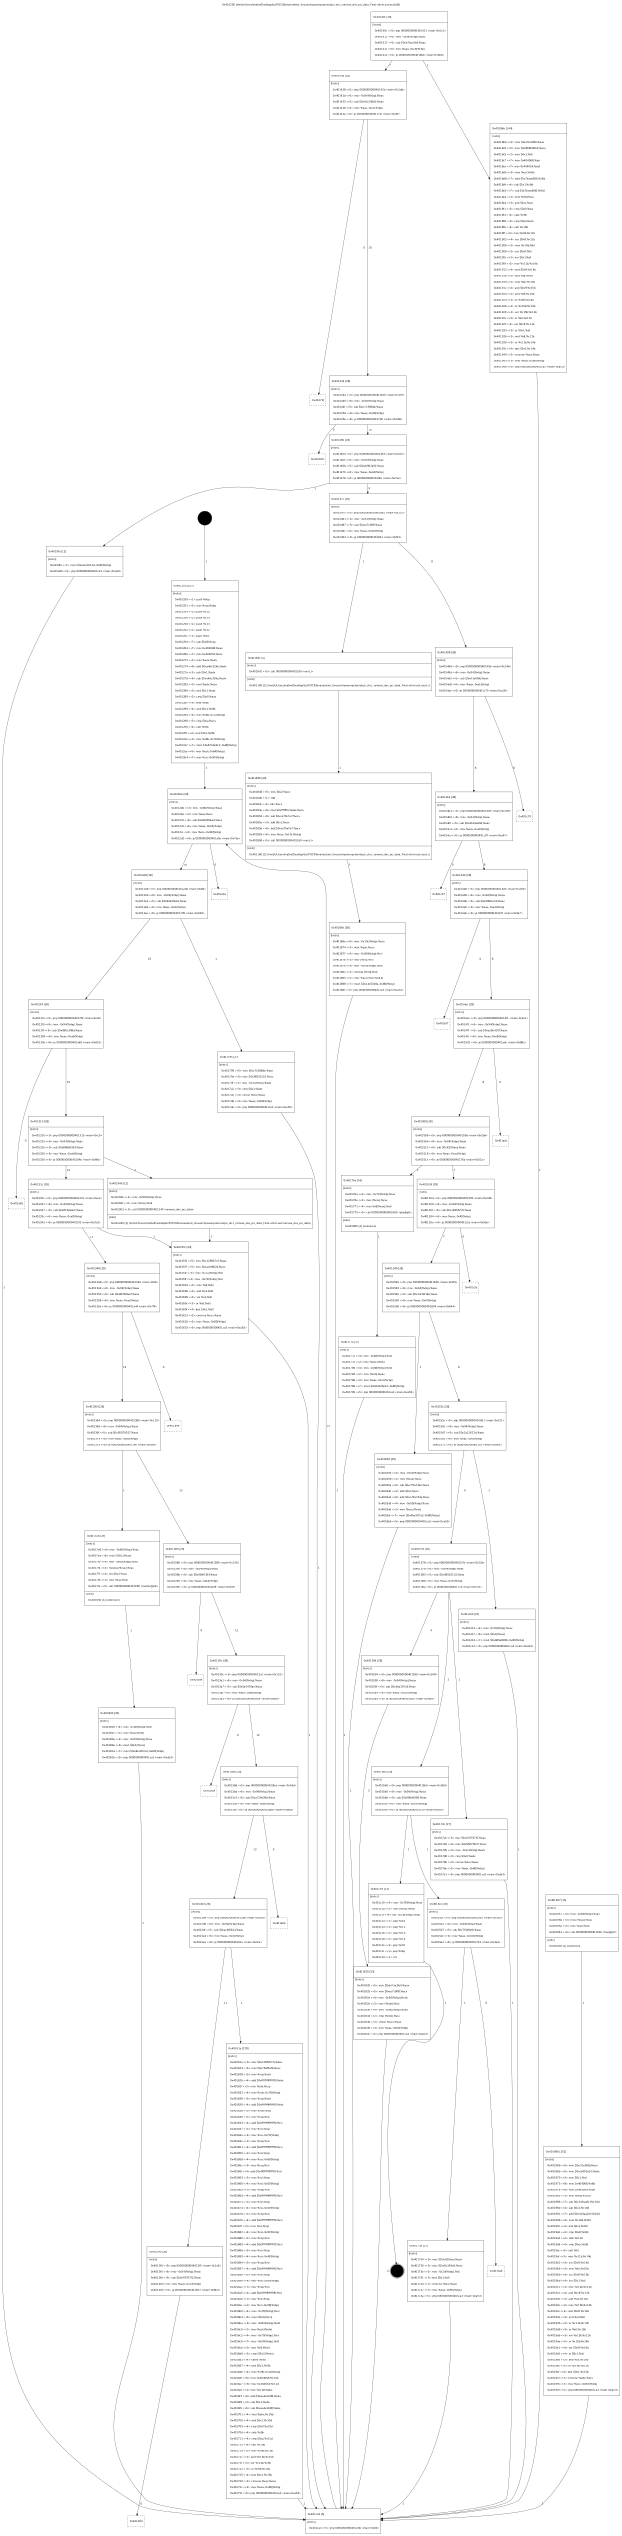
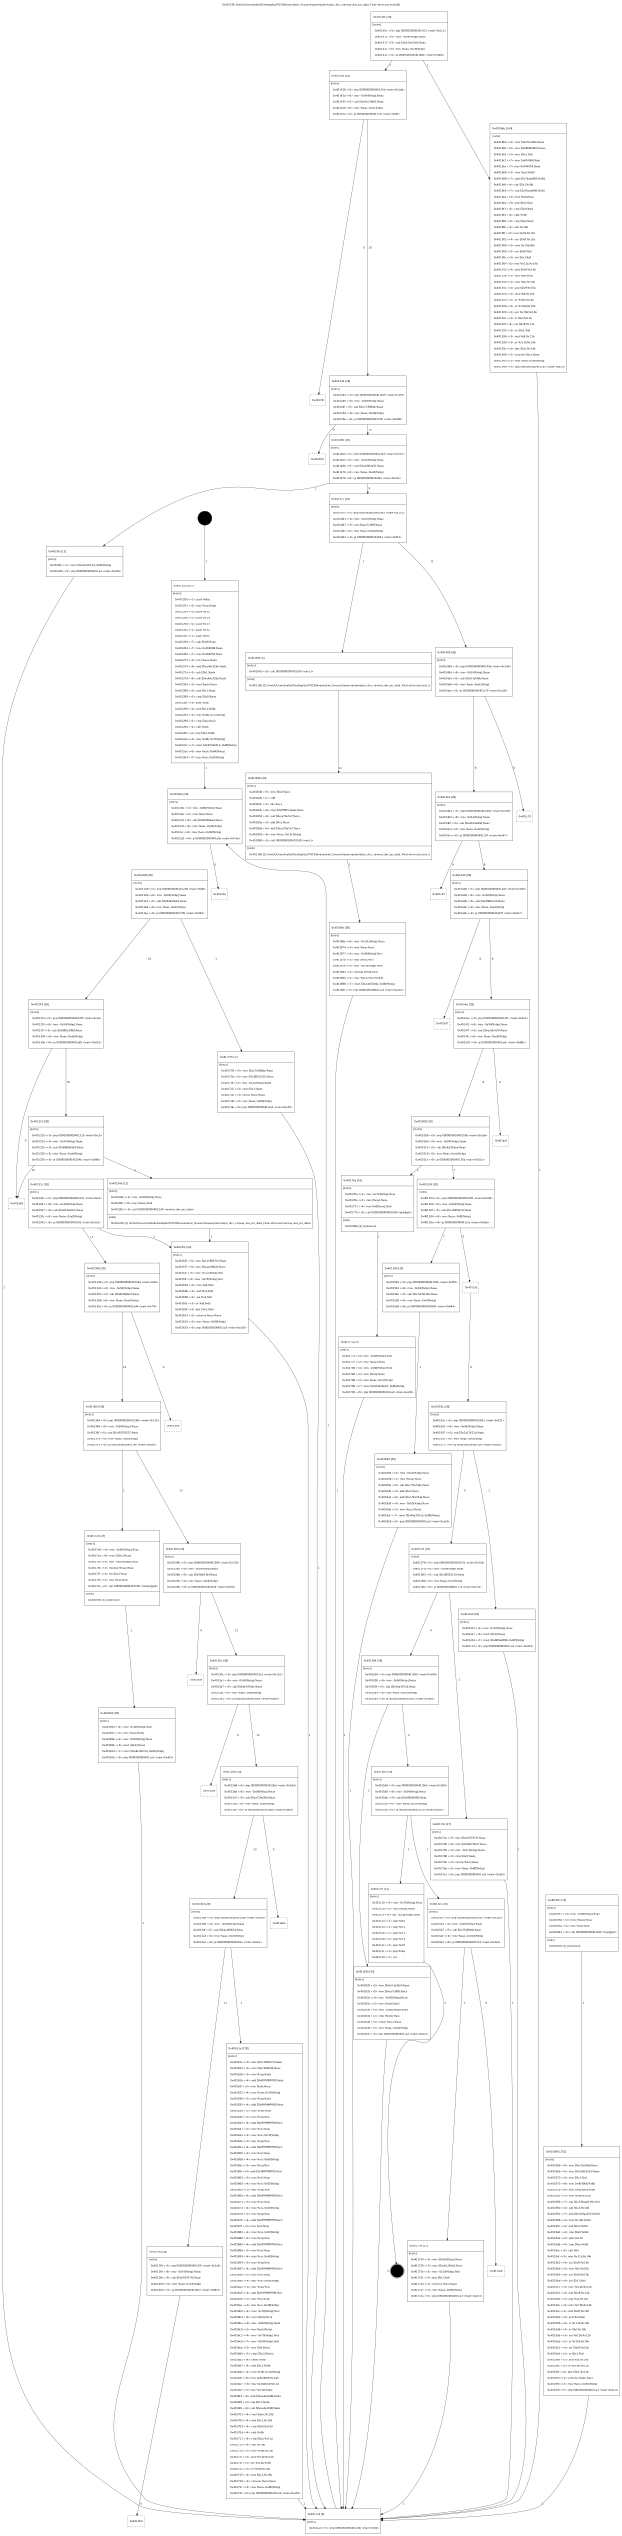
(340, 768) -> (340, 768)
(187, 856) -> none
(66, 1171) -> (24, 1179)
(444, 1356) -> (469, 1346)
(328, 1426) -> (328, 1426)
(444, 1680) -> (405, 1734)
